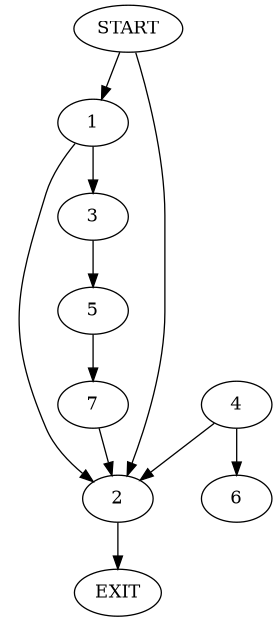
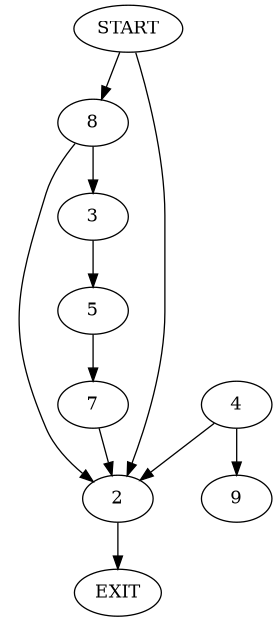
(93, 123) -> (93, 123)
(237, 499) -> (237, 499)
